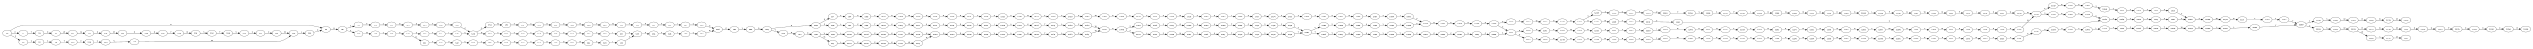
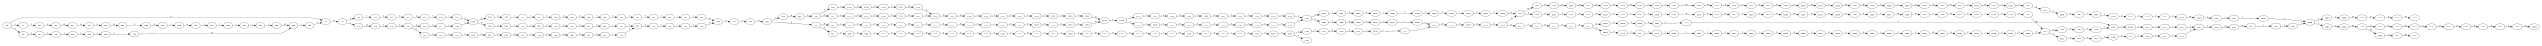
(1314, 17) -> (1297, 33)
